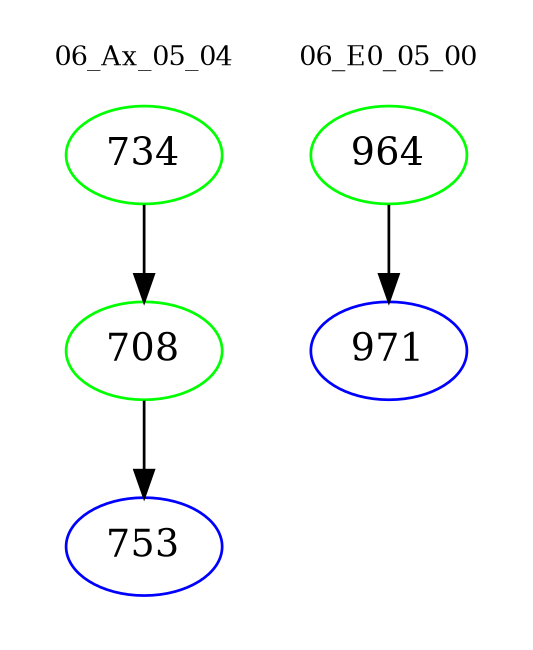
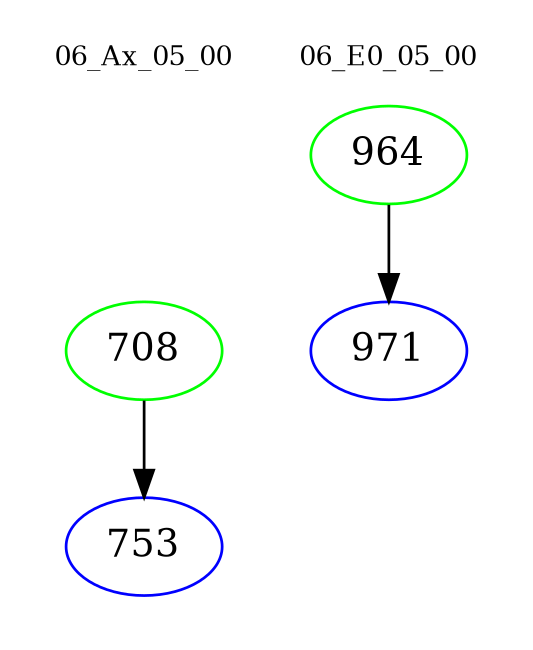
(144, 58) -> (144, 58)
(144, 155) -> none
